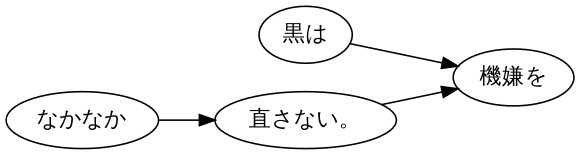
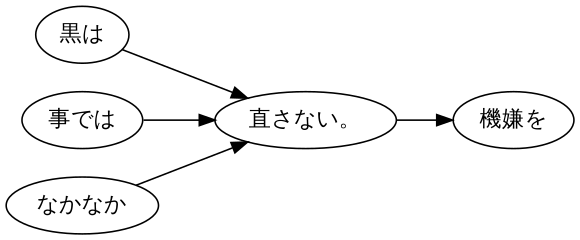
(396, 53) -> (178, 71)
none -> (82, 120)
